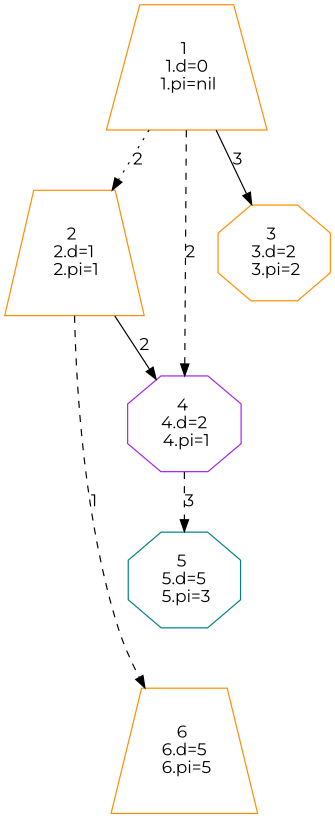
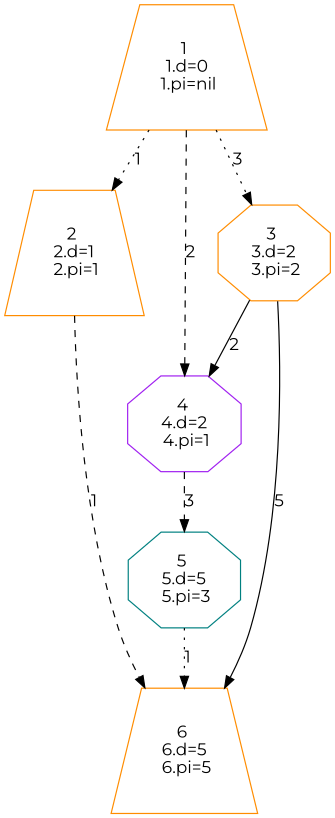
(138, 160) -> (138, 160)
(231, 162) -> (231, 162)
(132, 342) -> (232, 333)
none -> (275, 492)
none -> (184, 652)
